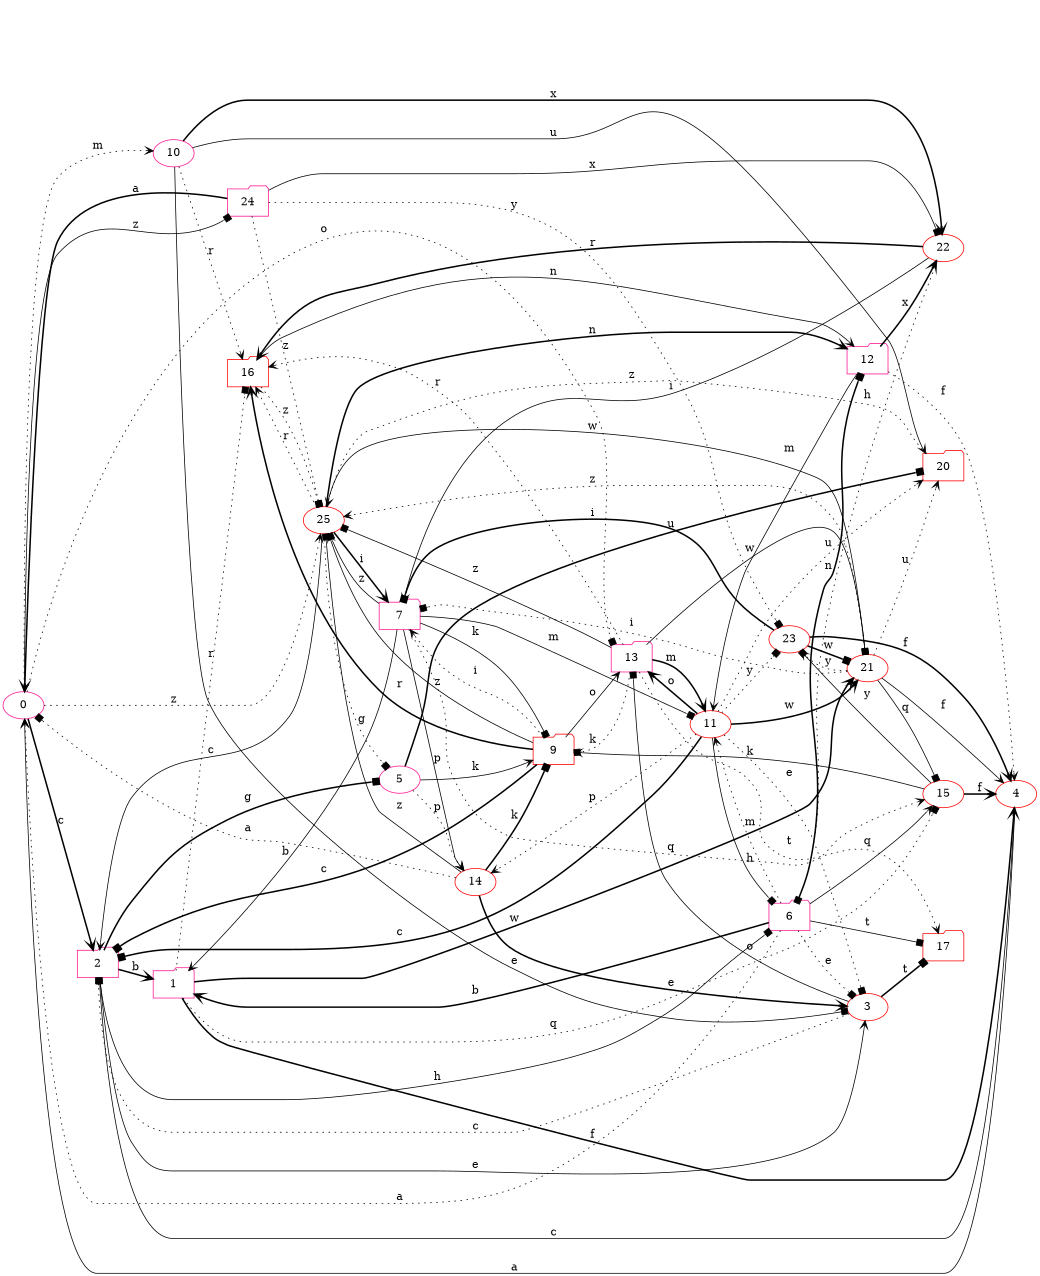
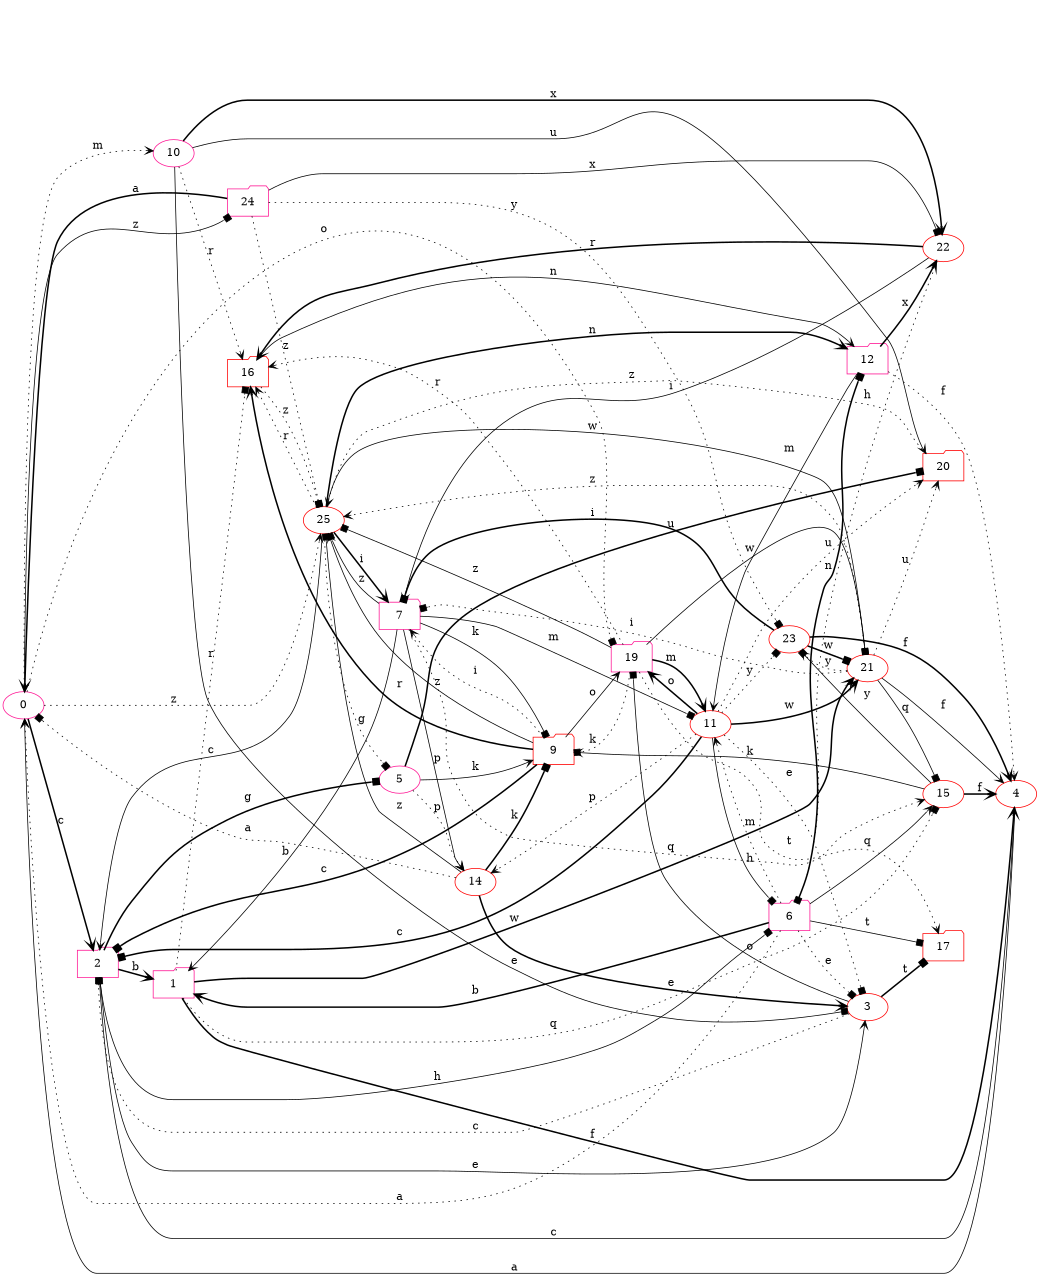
(632, 658) -> (632, 658)
